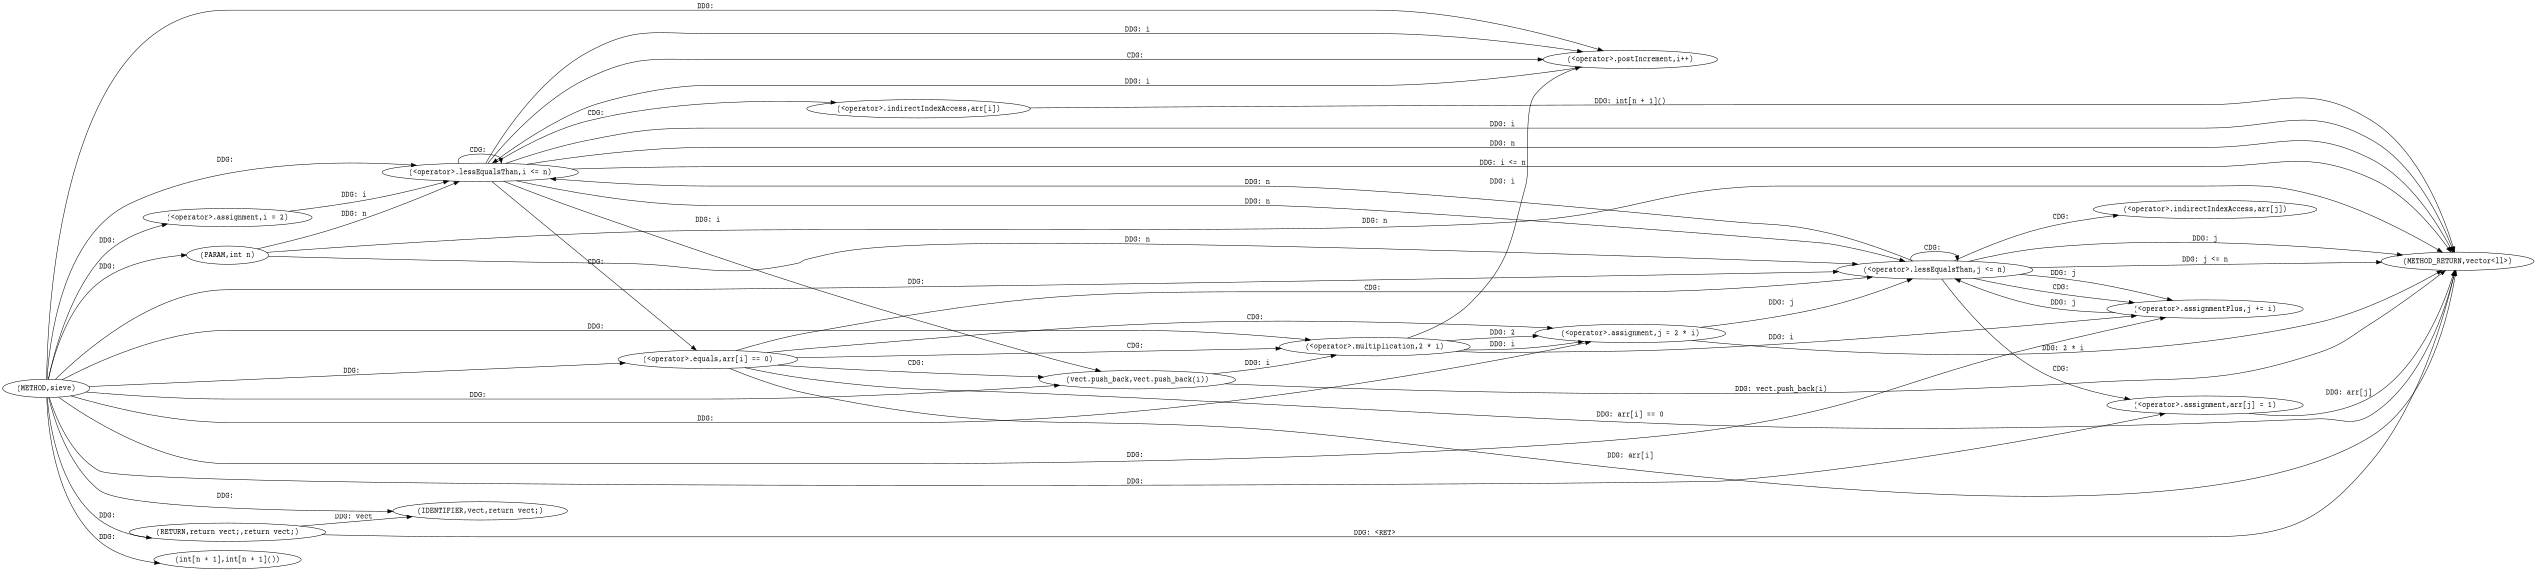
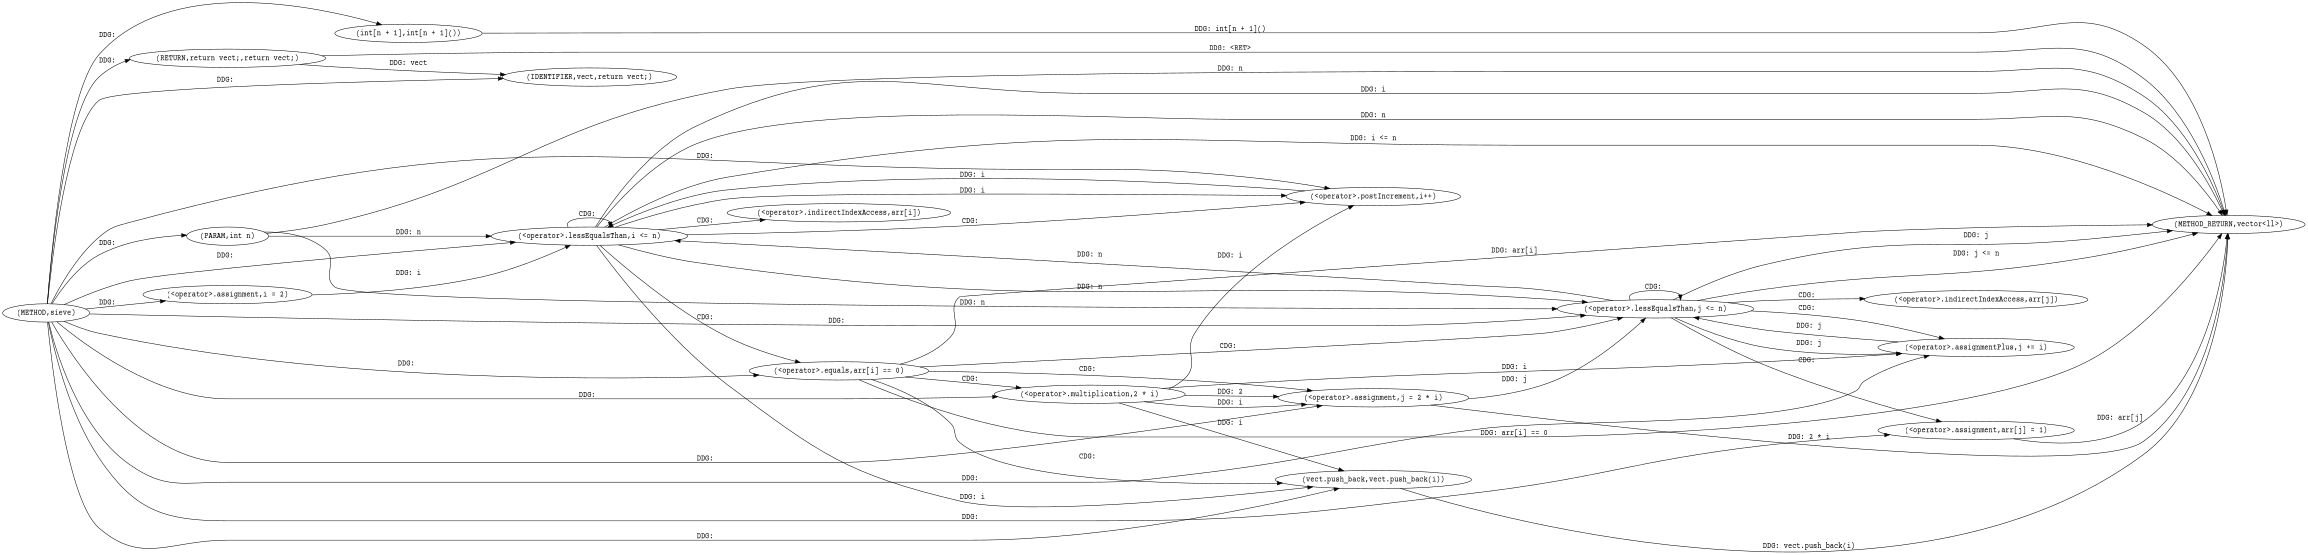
(1780, 105) -> (1410, 33)
(1272, 367) -> (1218, 433)
